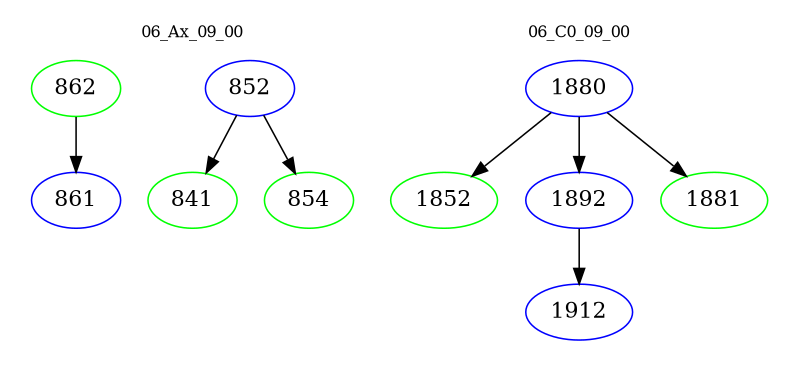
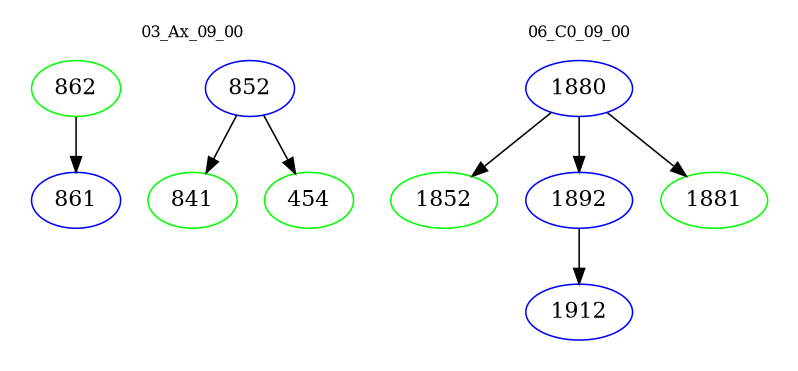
(193, 33) -> (193, 33)
(309, 200) -> (309, 200)
